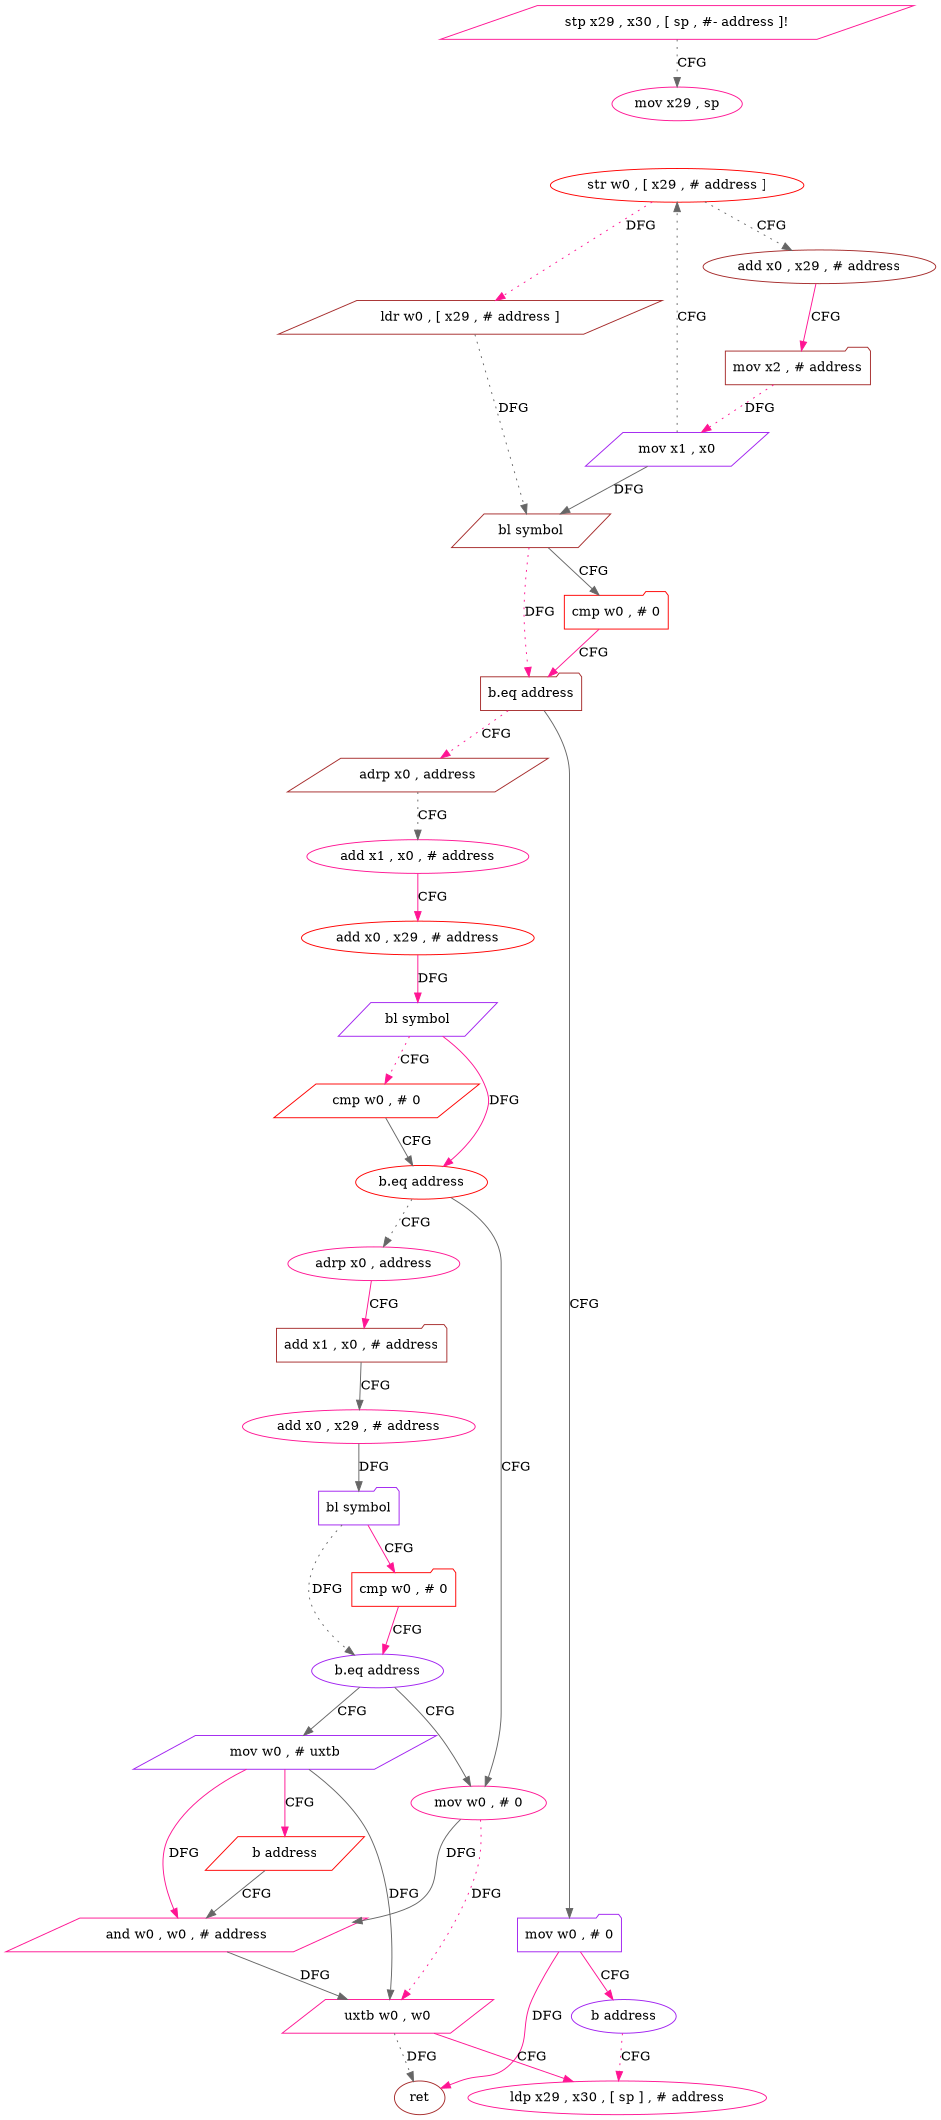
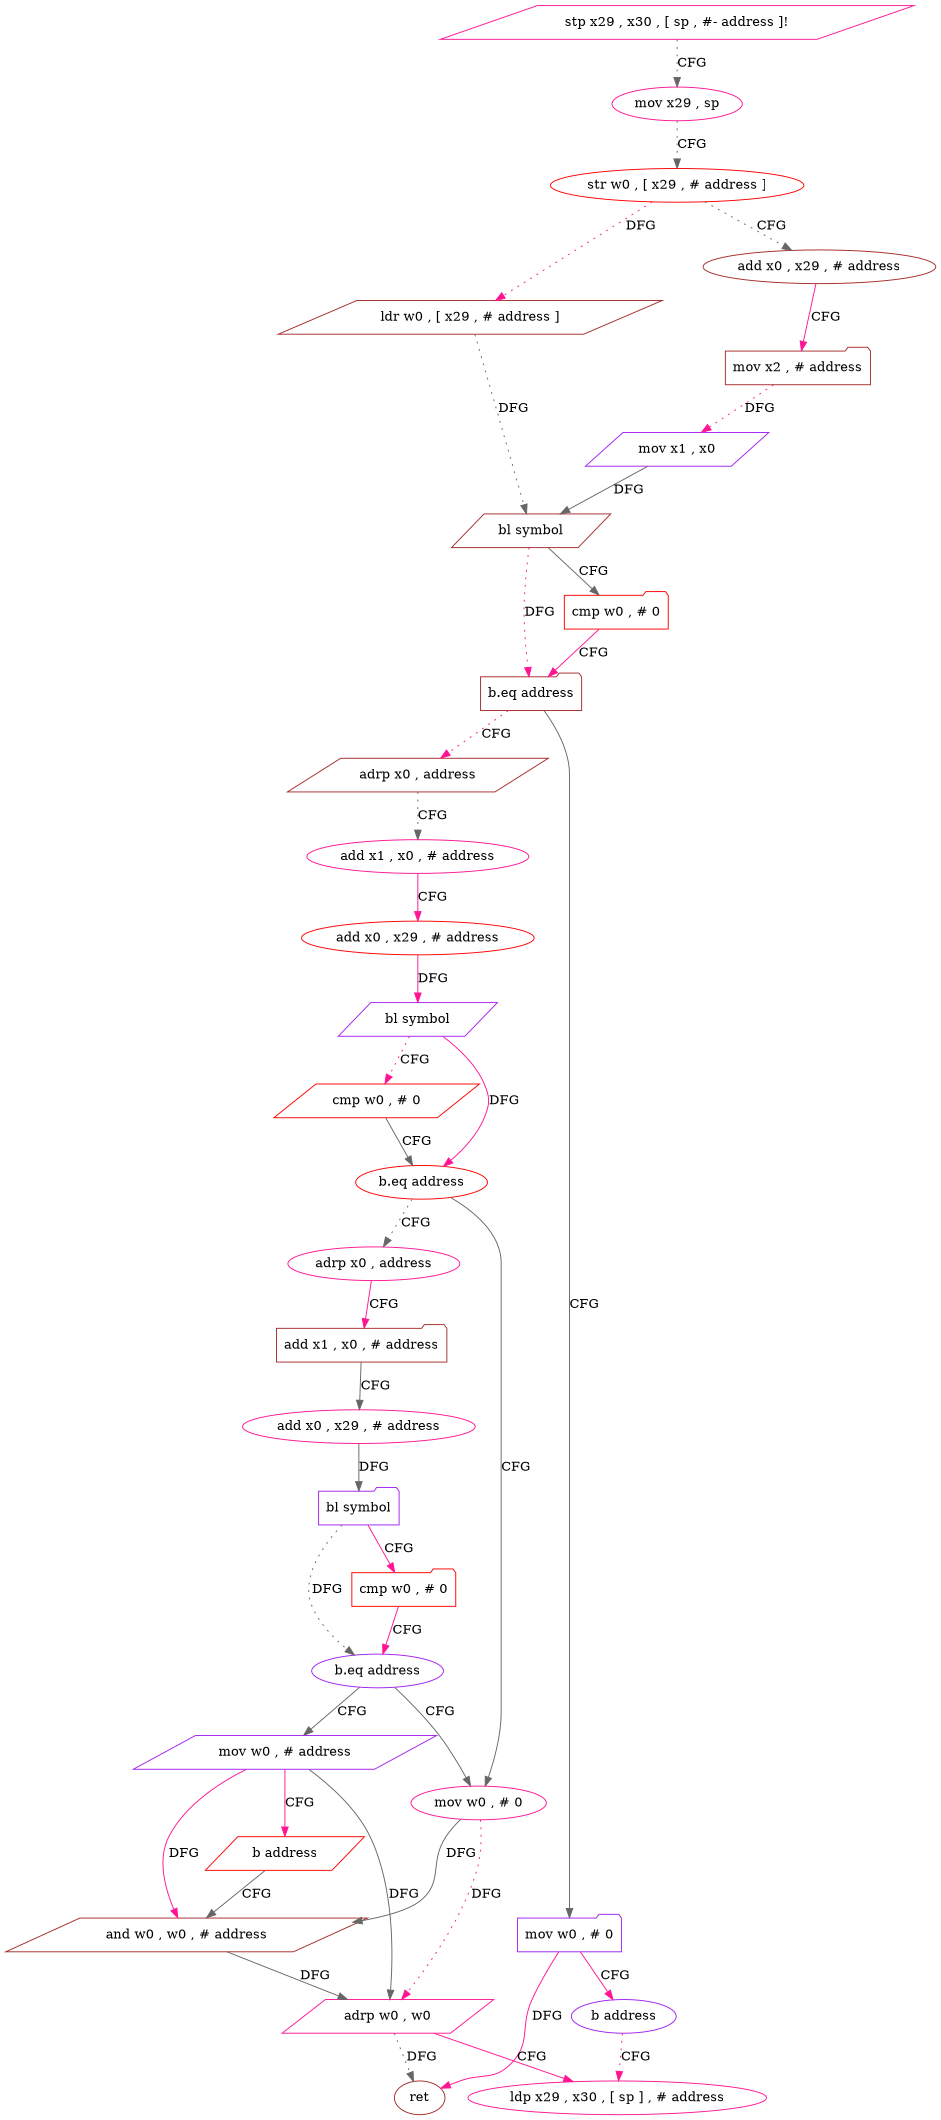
(677, 322) -> (677, 140)
(285, 1752) -> (285, 1752)
(187, 1935) -> (187, 1935)
(388, 2016) -> (388, 2016)
